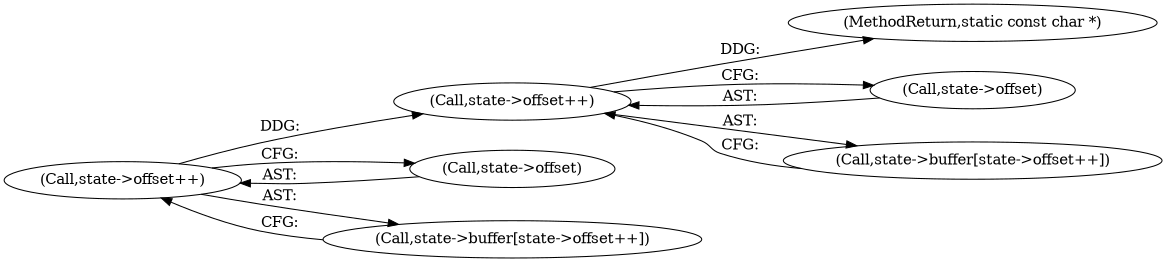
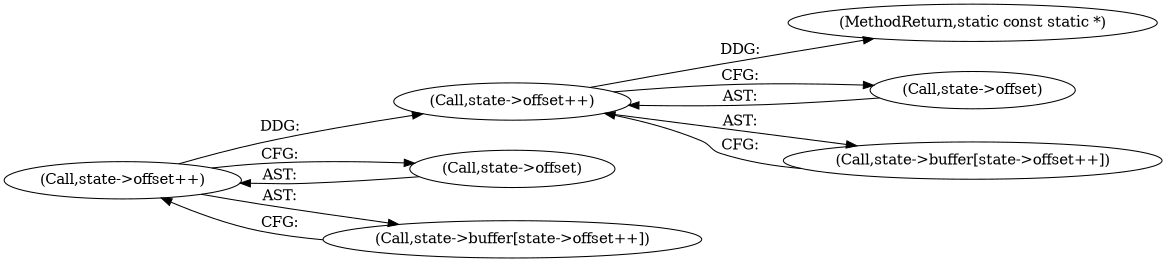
(973, 23) -> (973, 23)
